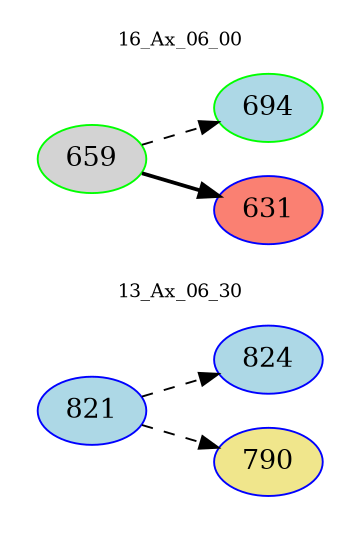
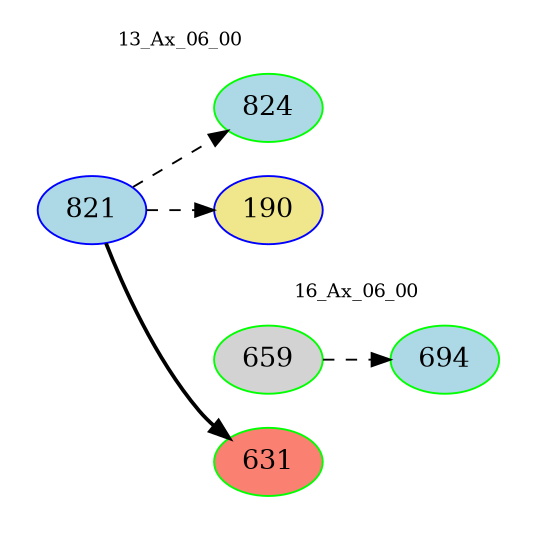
(171, 182) -> (151, 340)
(268, 210) -> (268, 462)
(180, 292) -> (180, 41)
(268, 360) -> (268, 108)
(268, 462) -> (268, 210)
